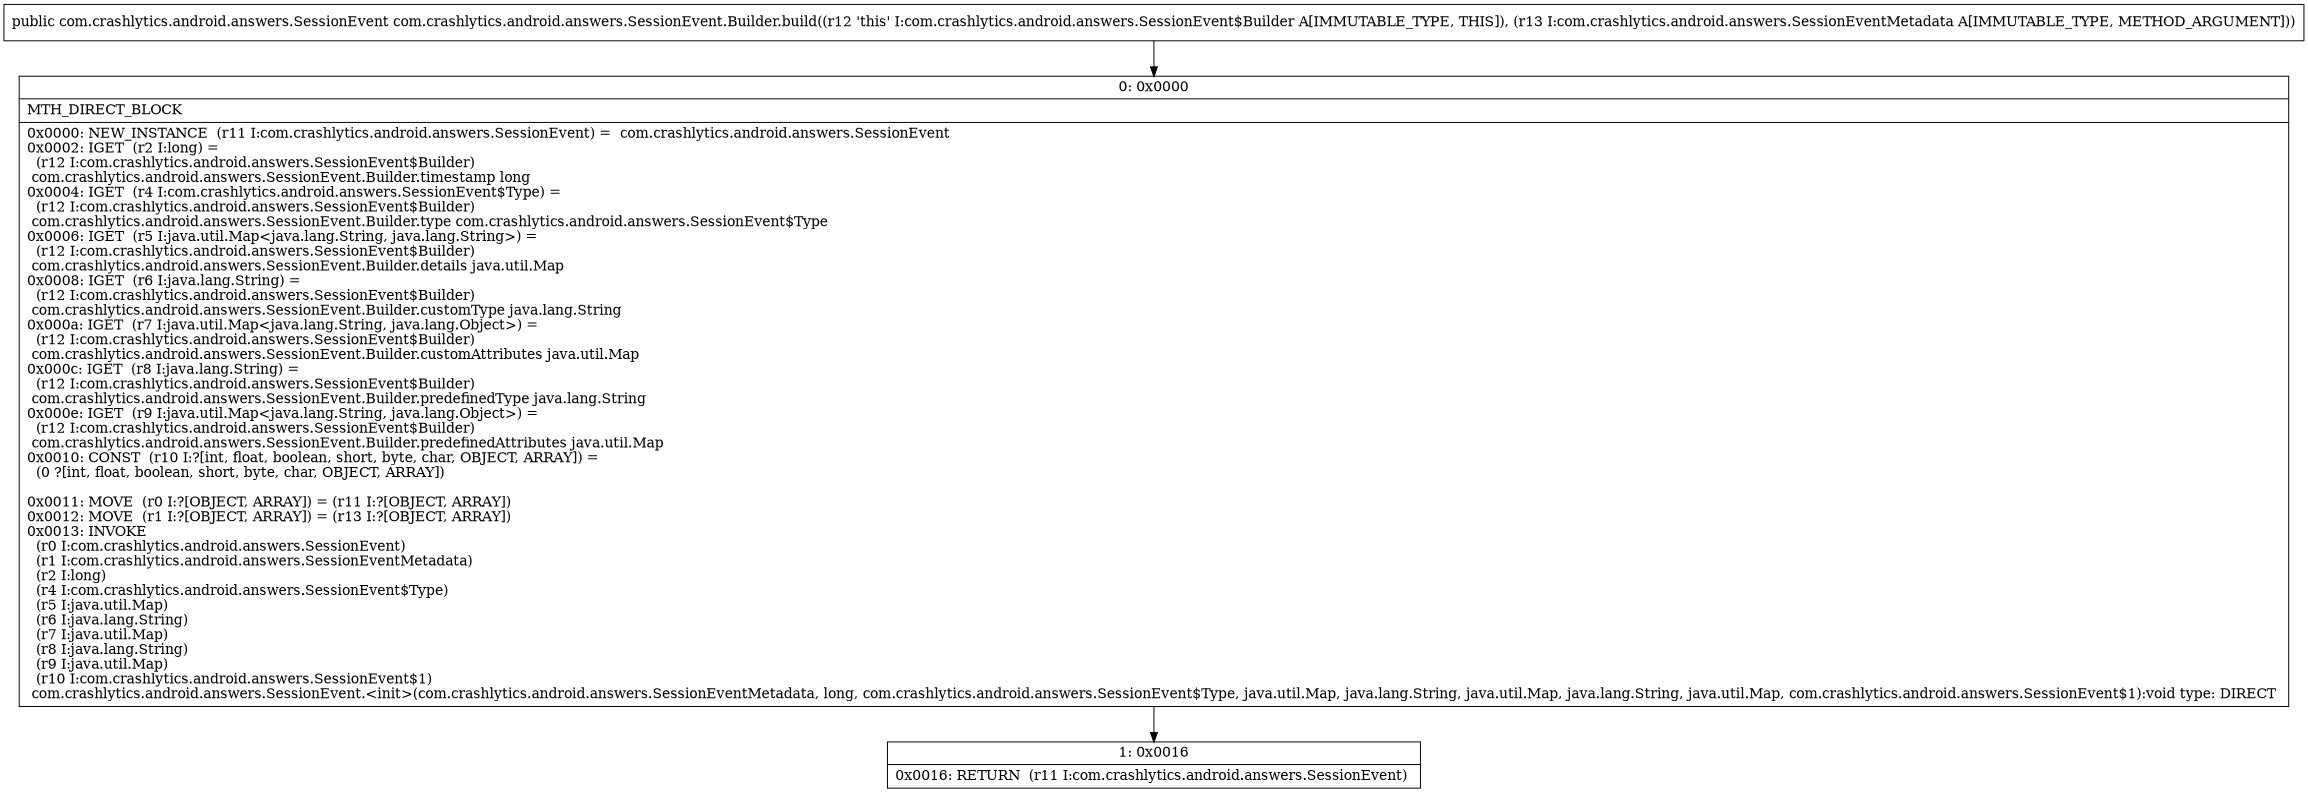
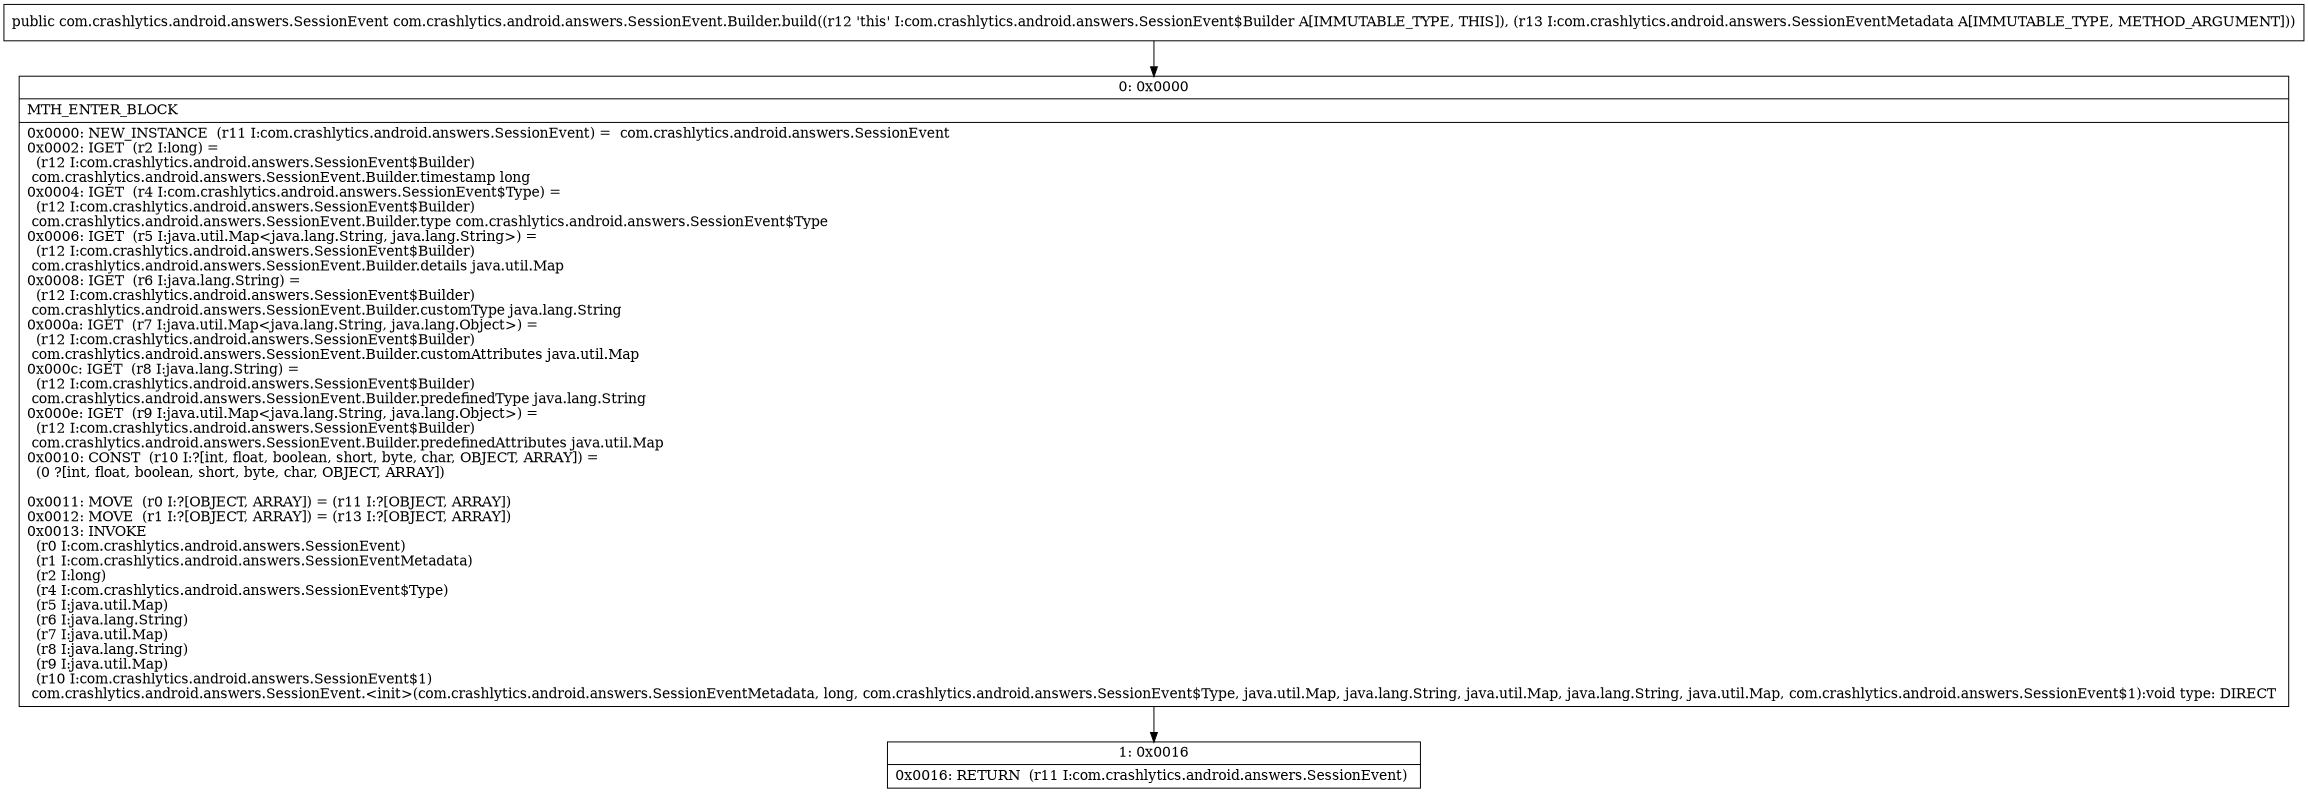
(105, 110) -> (103, 110)
